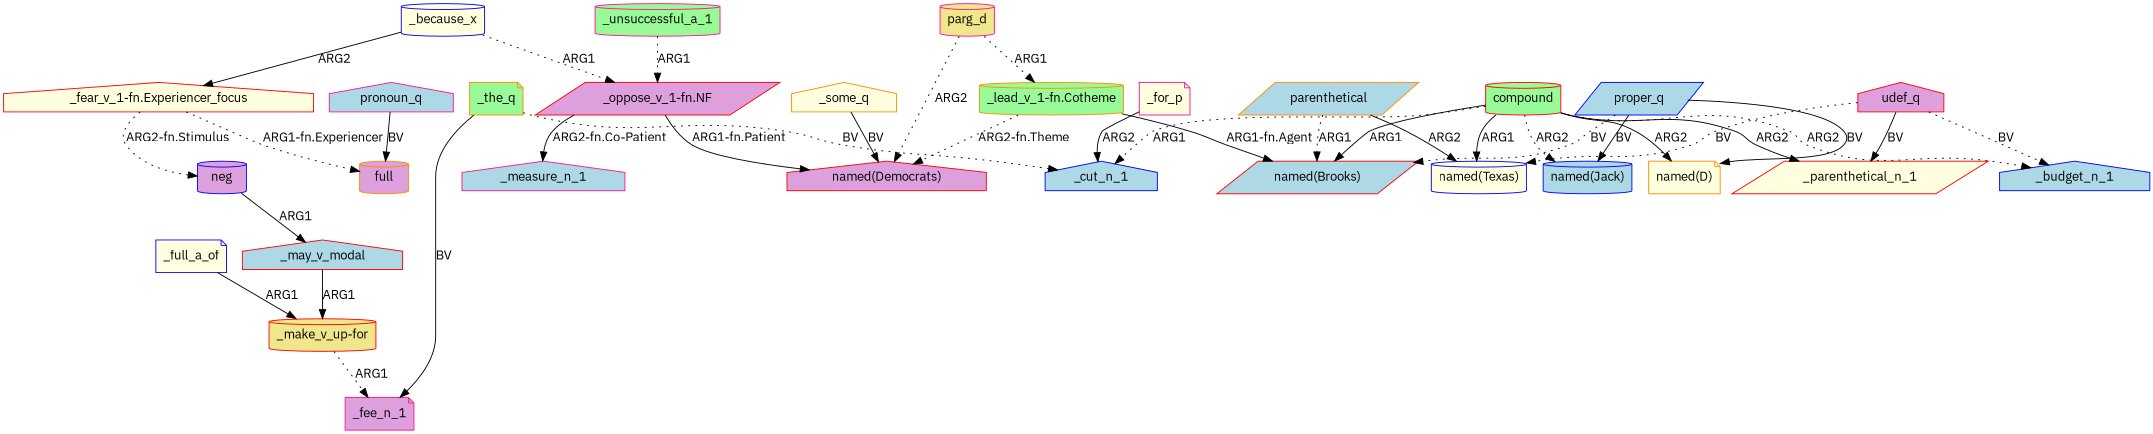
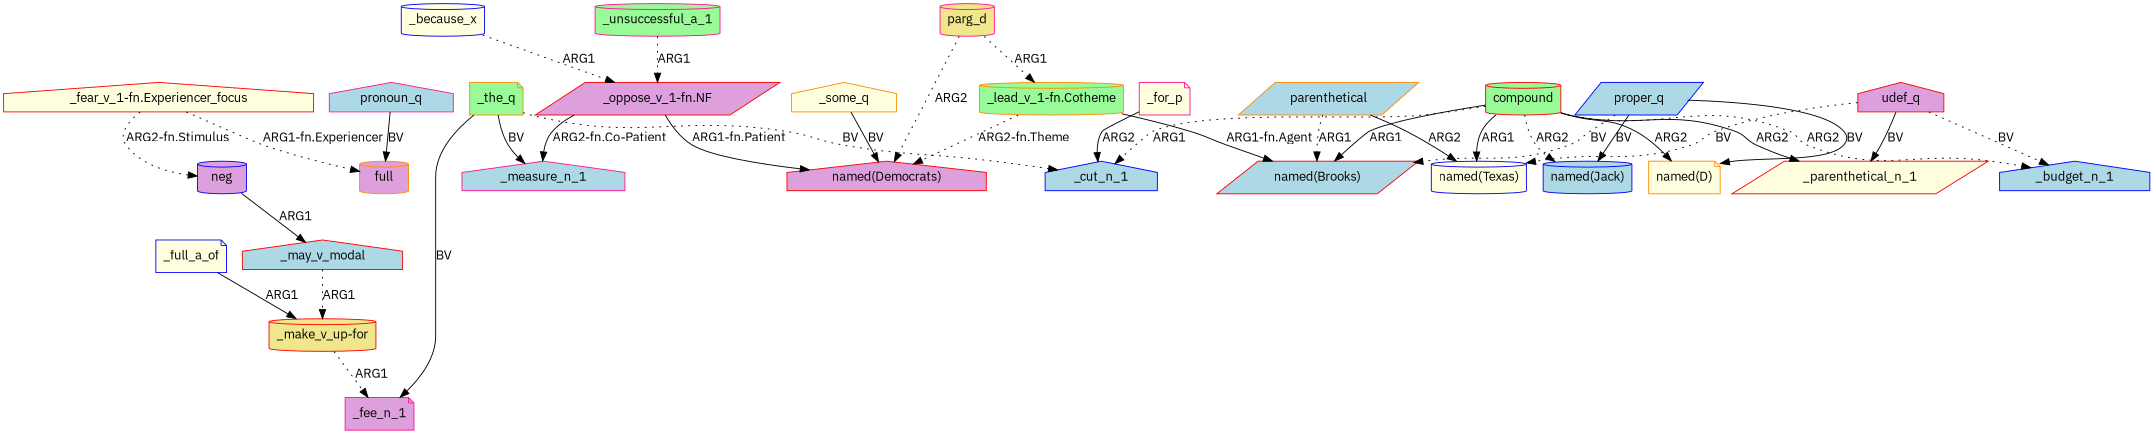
(307, 58) -> none
none -> (505, 138)
(322, 290) -> (322, 290)
